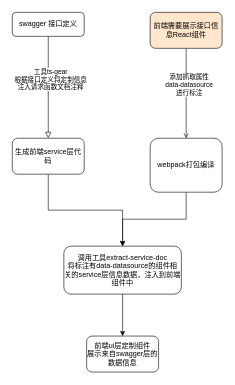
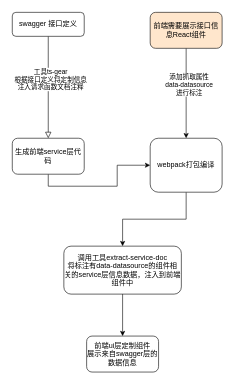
(186, 134) -> (186, 132)
(75, 210) -> (117, 165)
